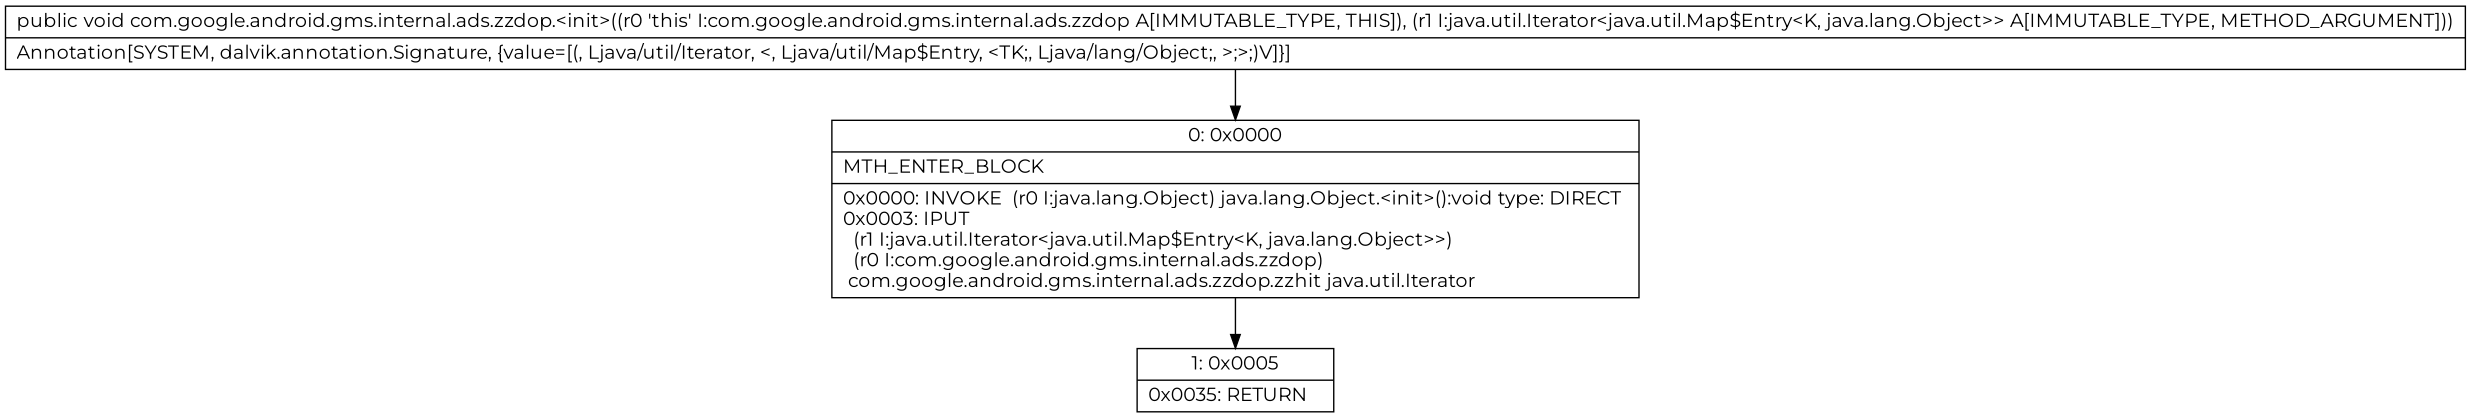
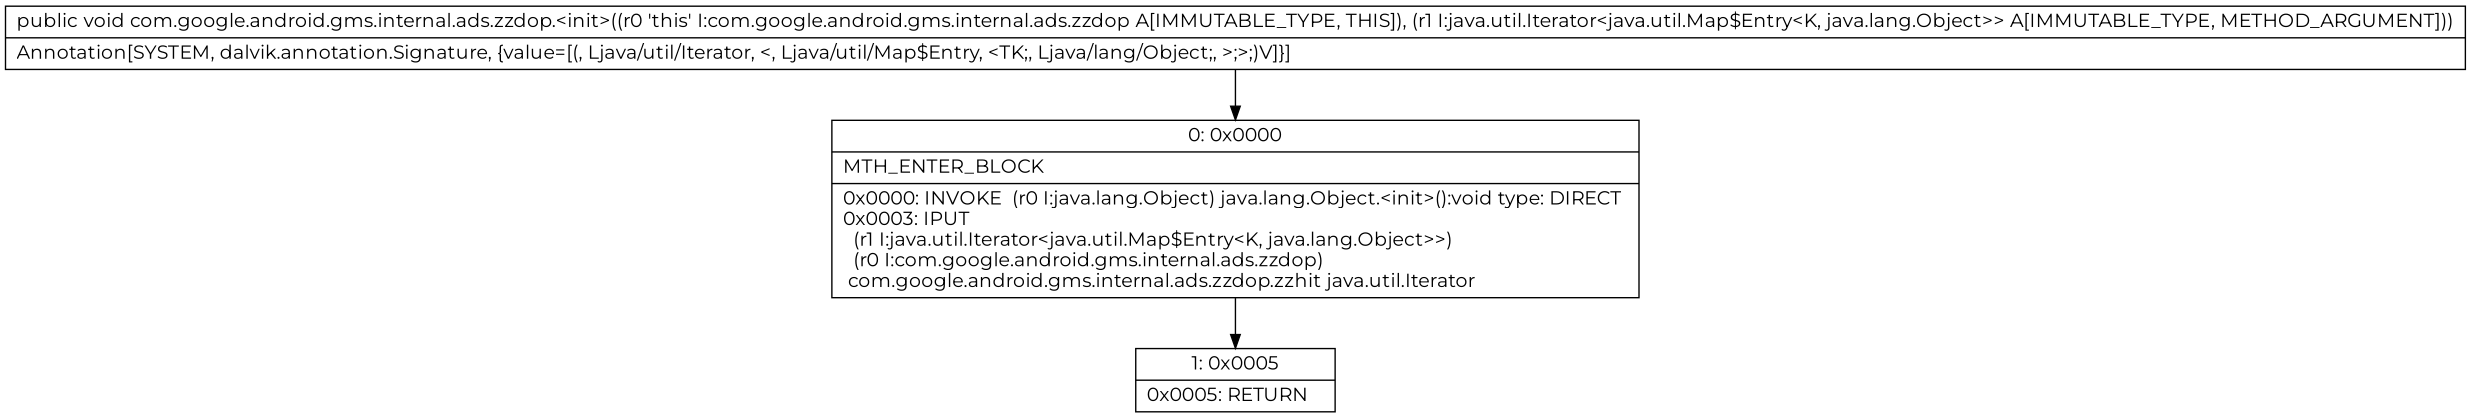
(1235, 395) -> (1235, 395)
